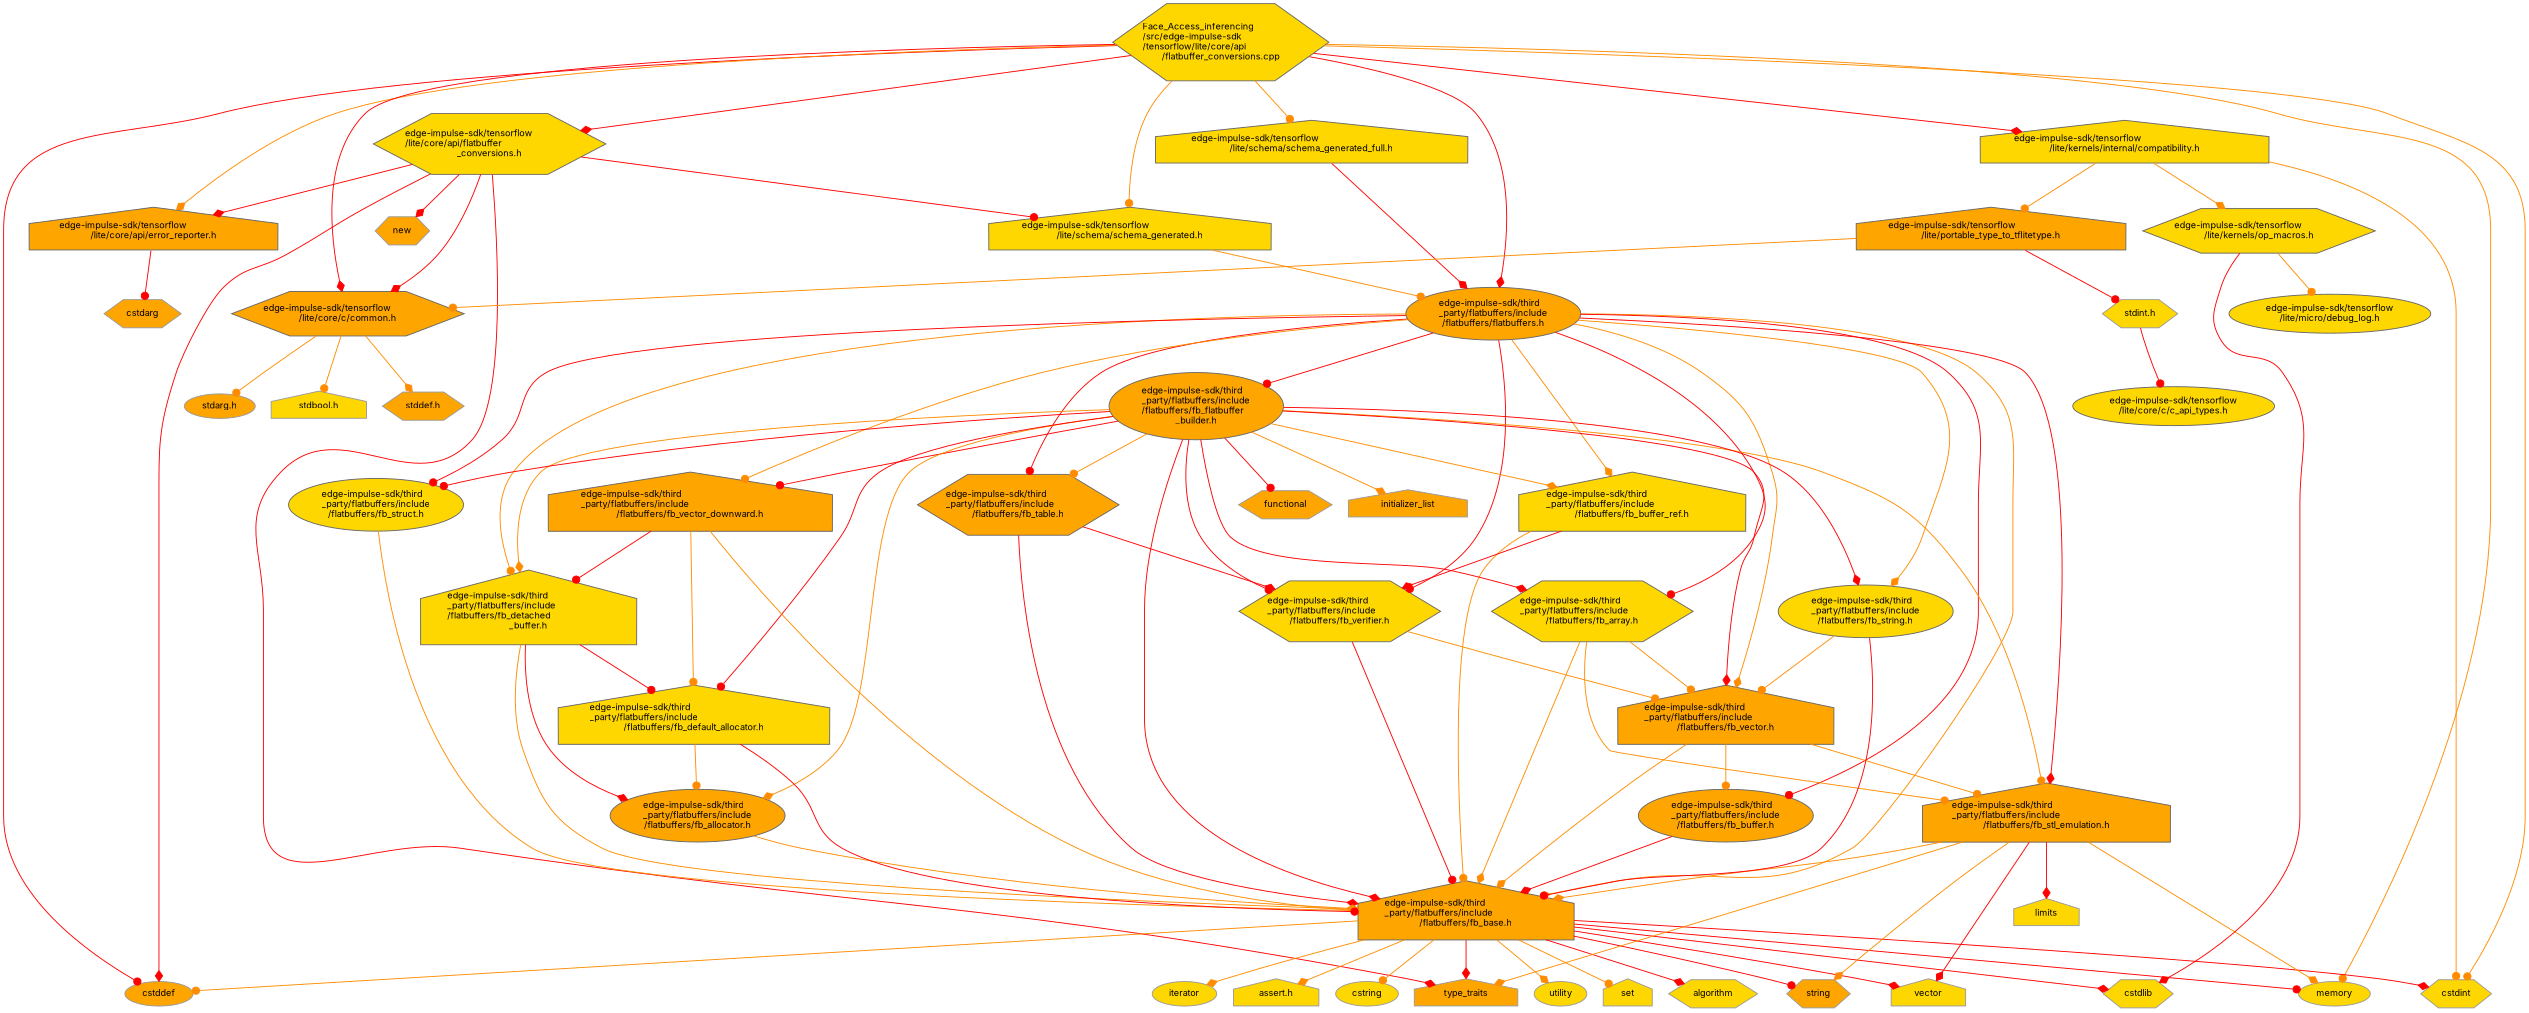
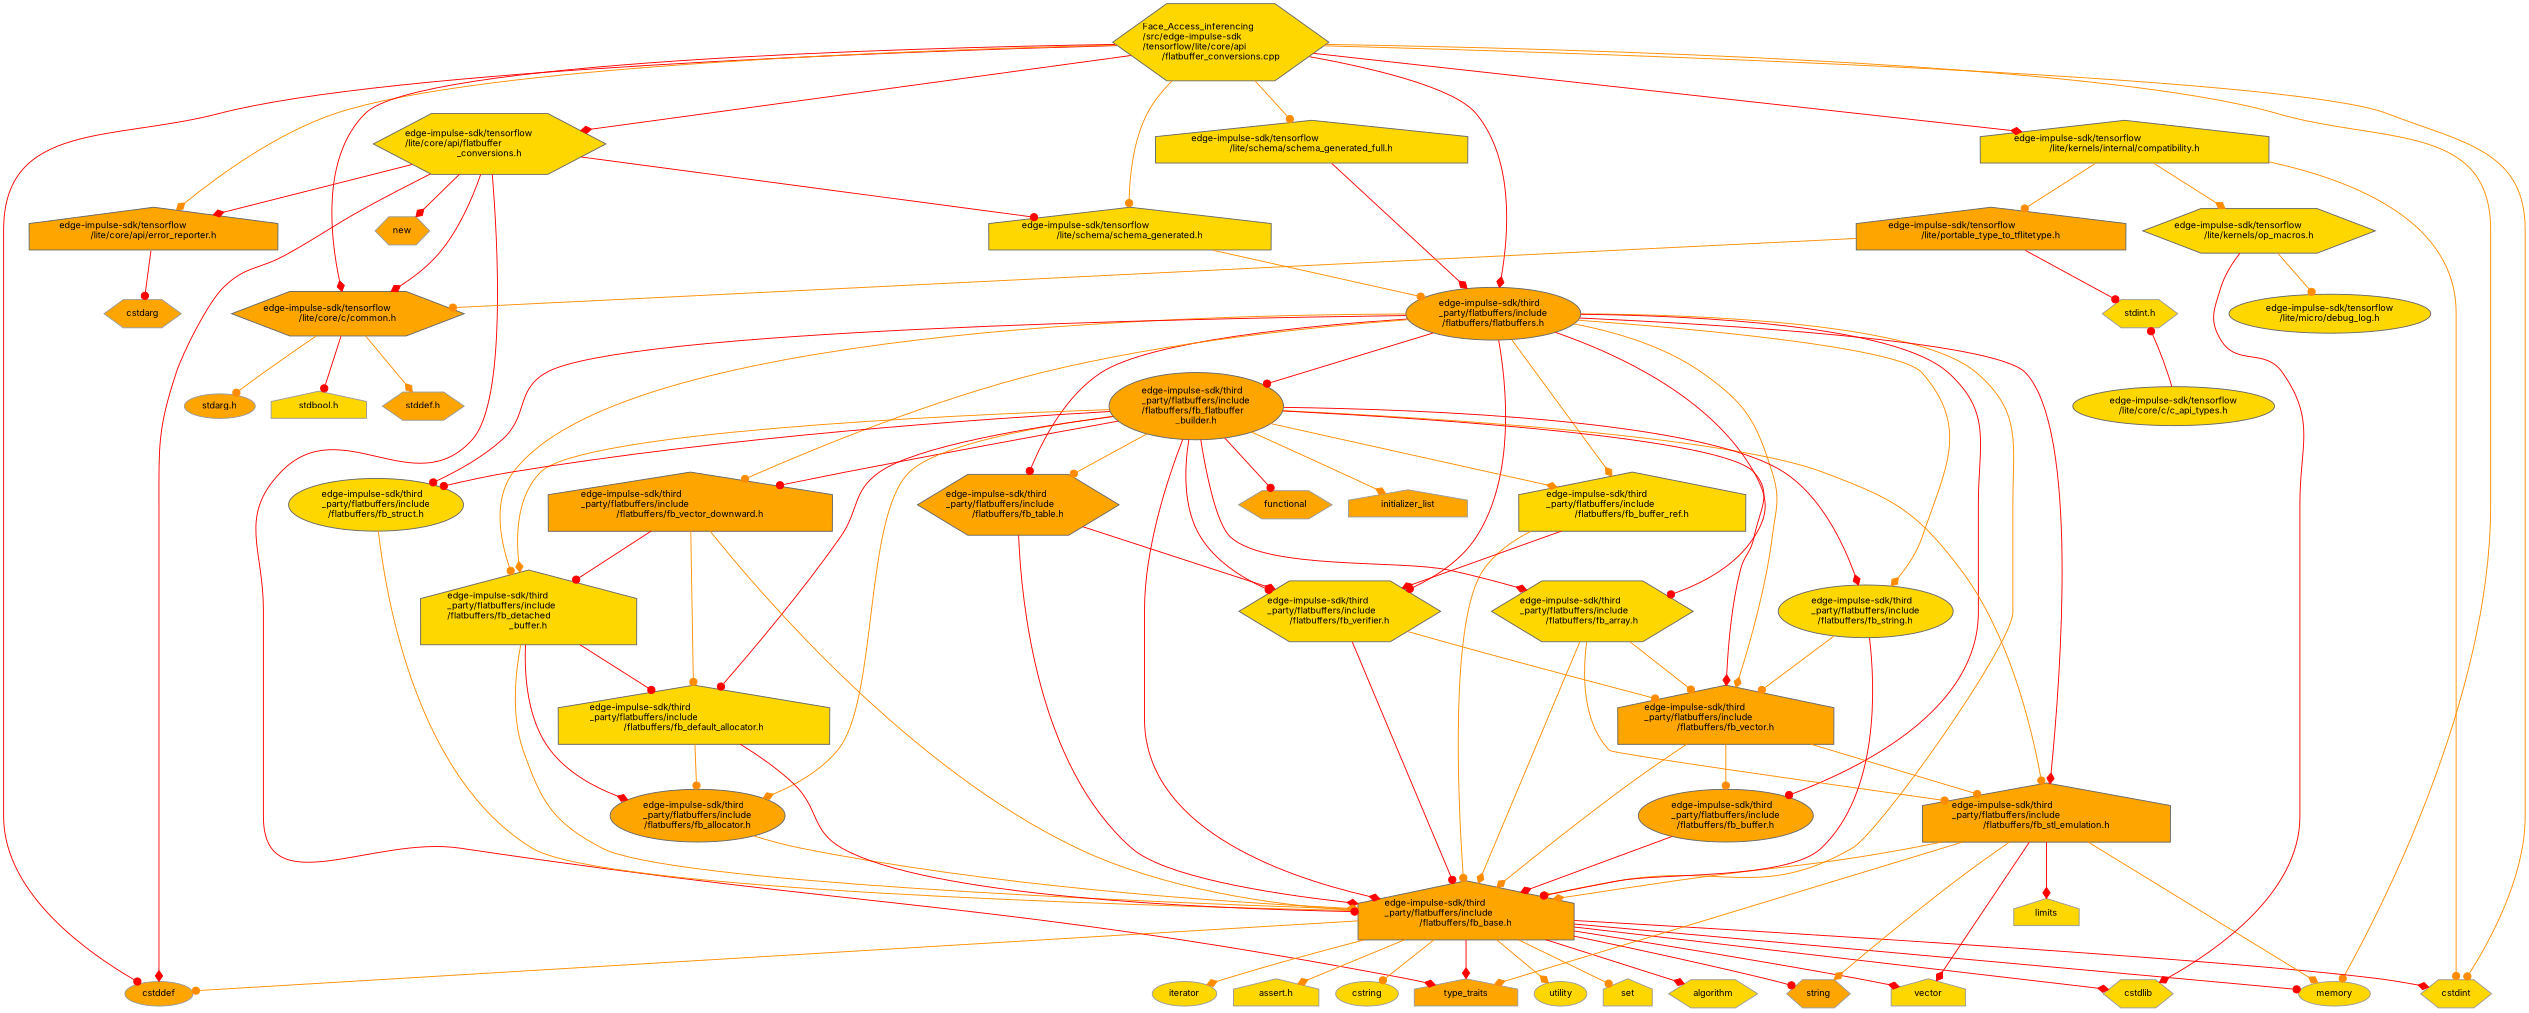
(2149, 354) -> (2163, 360)
(333, 360) -> (333, 360)
